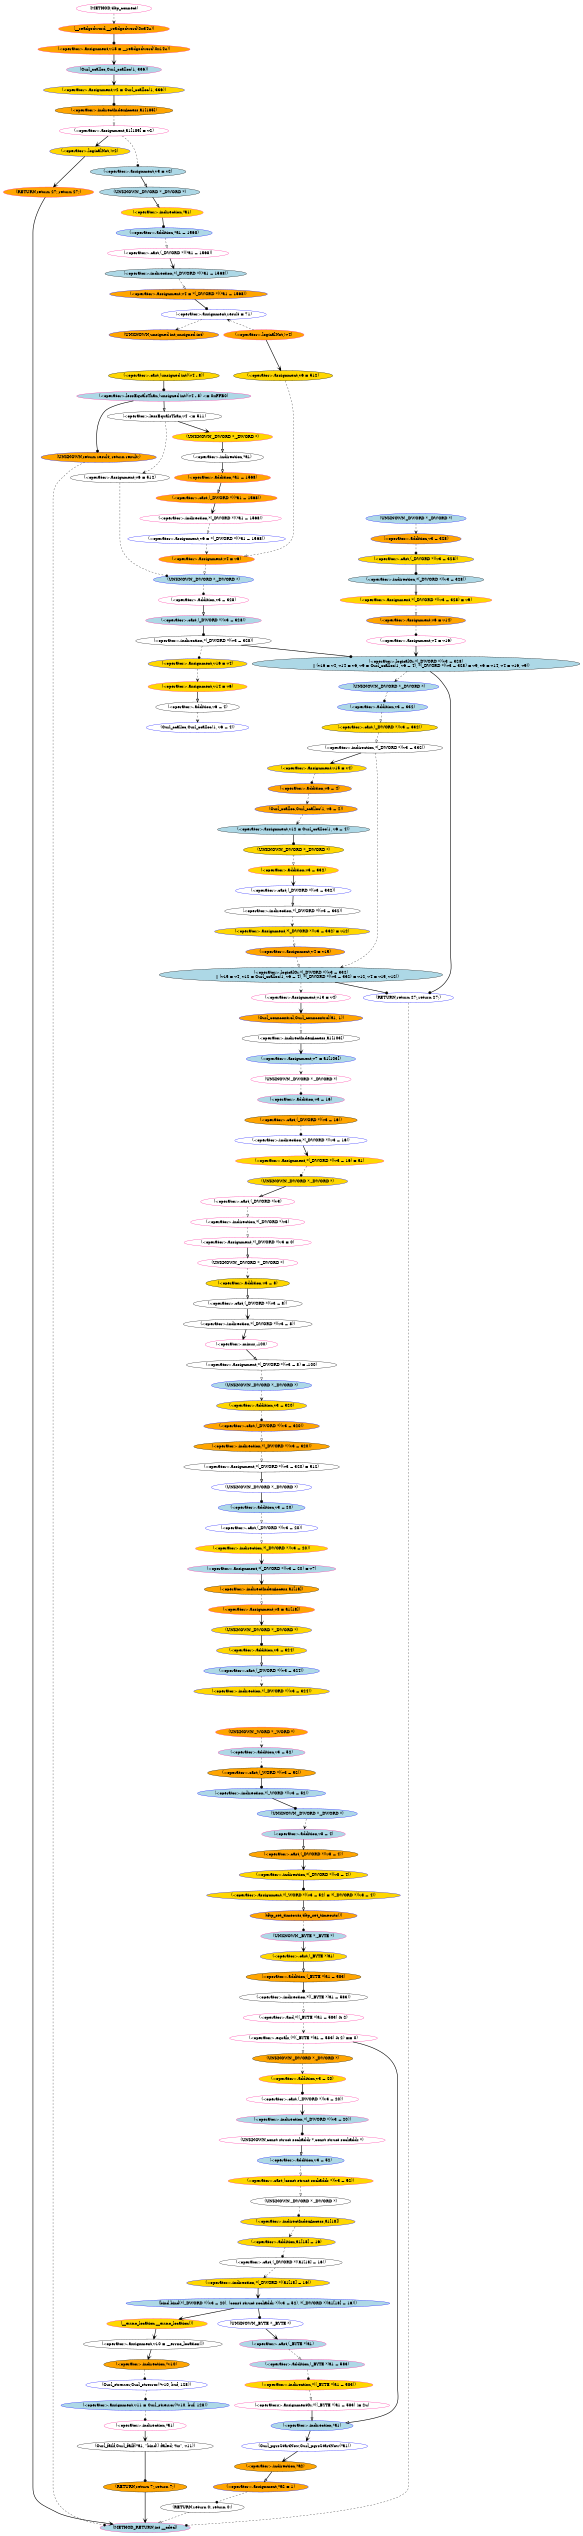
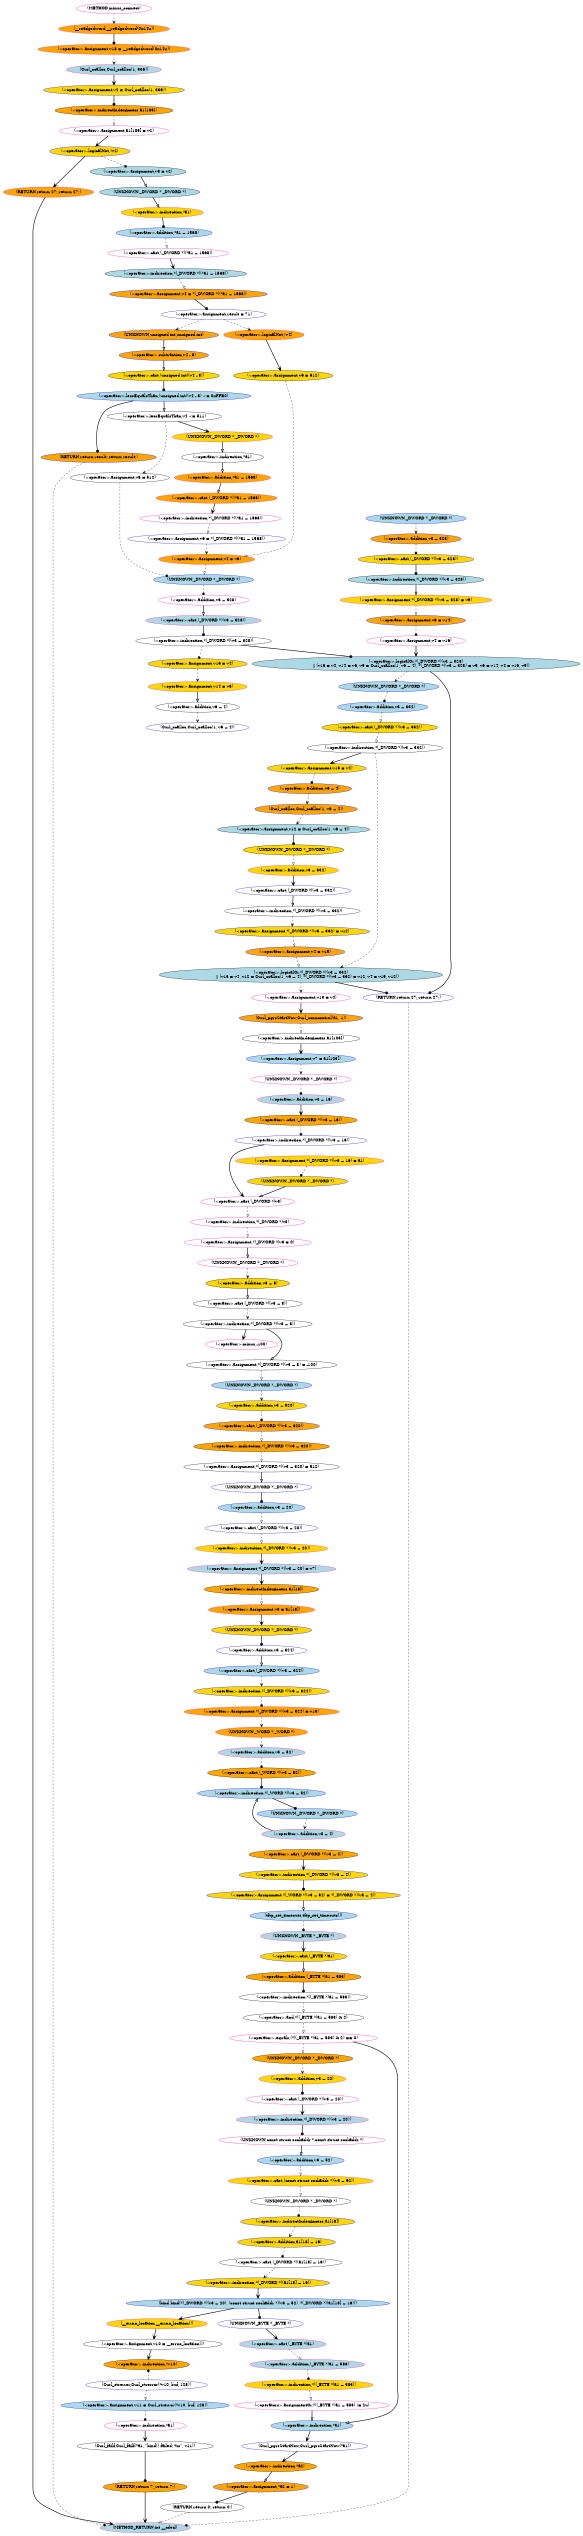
(114, 8) -> (114, 8)
(114, 29) -> (114, 29)
(114, 58) -> (114, 58)
(134, 148) -> (113, 161)
(242, 325) -> (236, 324)
none -> (164, 355)
(164, 396) -> (164, 396)
(99, 457) -> (99, 457)
(301, 1018) -> (301, 1018)
none -> (301, 1109)
(305, 1149) -> (231, 1160)
(248, 1313) -> (248, 1313)
(250, 1354) -> (281, 1342)
(262, 1651) -> (262, 1651)
none -> (262, 1712)
(304, 1843) -> (255, 1820)
(304, 1916) -> (304, 1916)
(304, 2018) -> (304, 2018)
(304, 2027) -> (304, 2027)
(145, 2374) -> (148, 2376)
(146, 2394) -> (146, 2394)
(233, 2497) -> (233, 2497)
